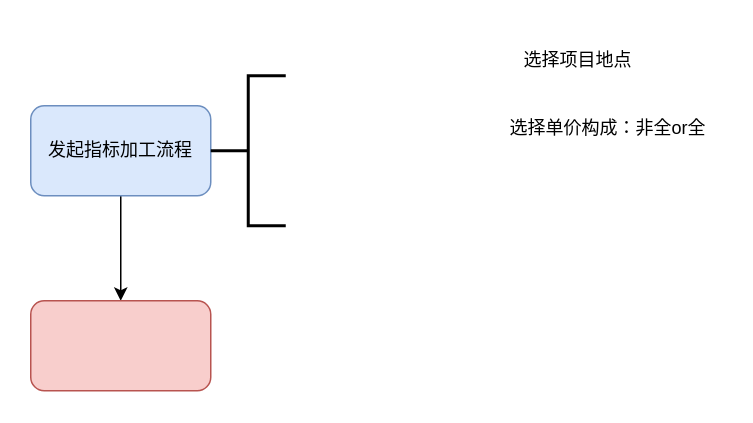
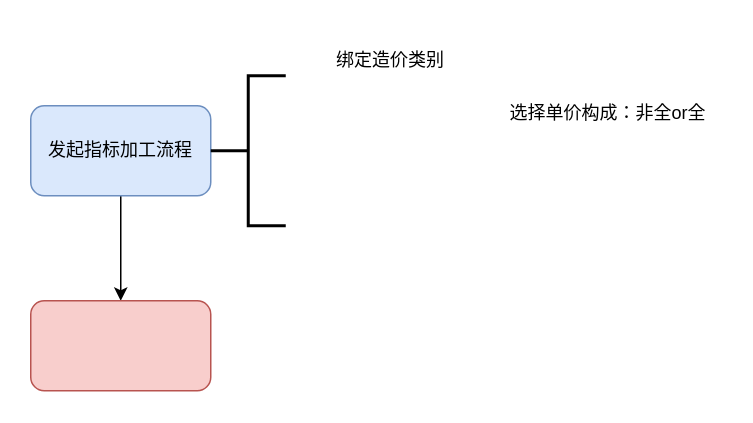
none -> (391, 61)
(578, 61) -> none
(608, 128) -> (608, 113)
